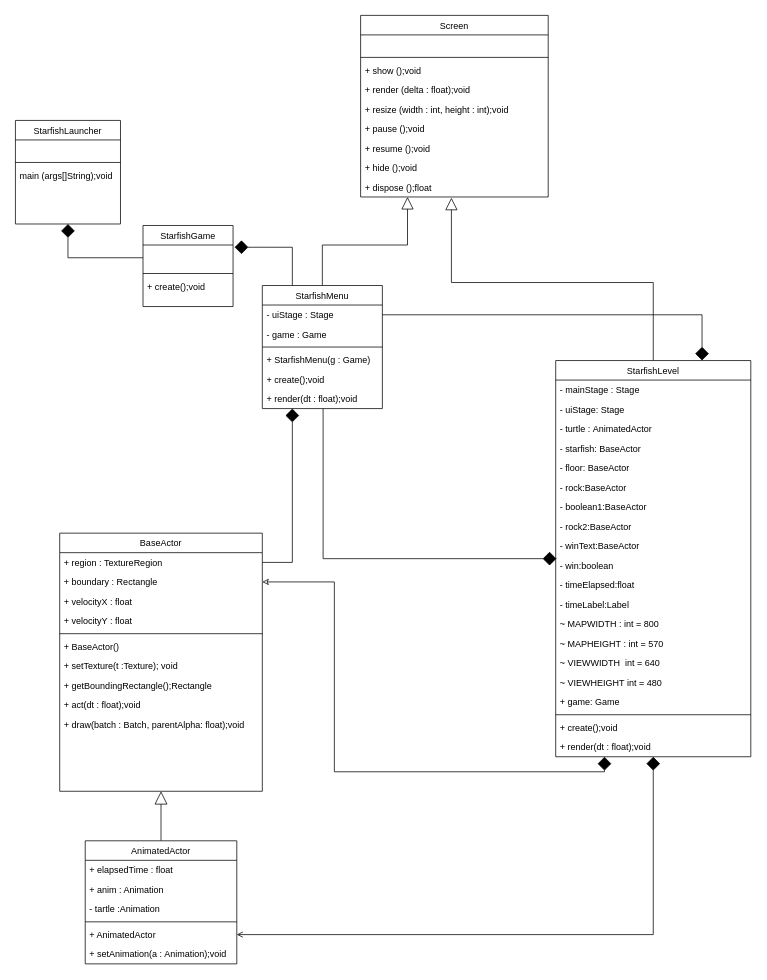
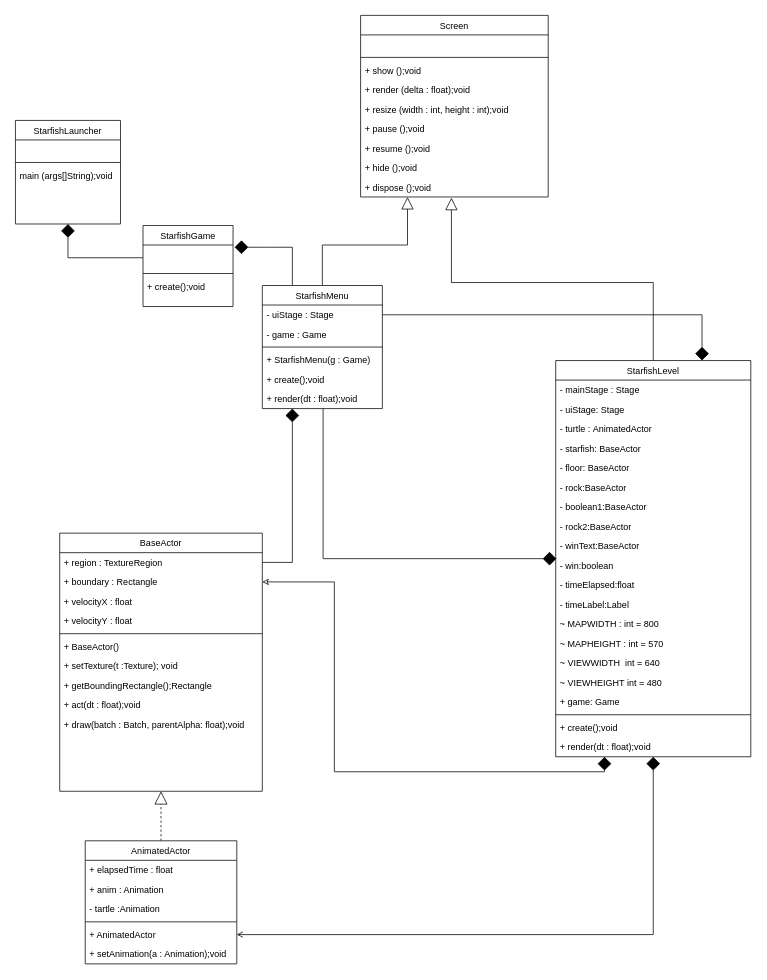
(404, 188) -> (401, 188)
(161, 822) -> (161, 822)
